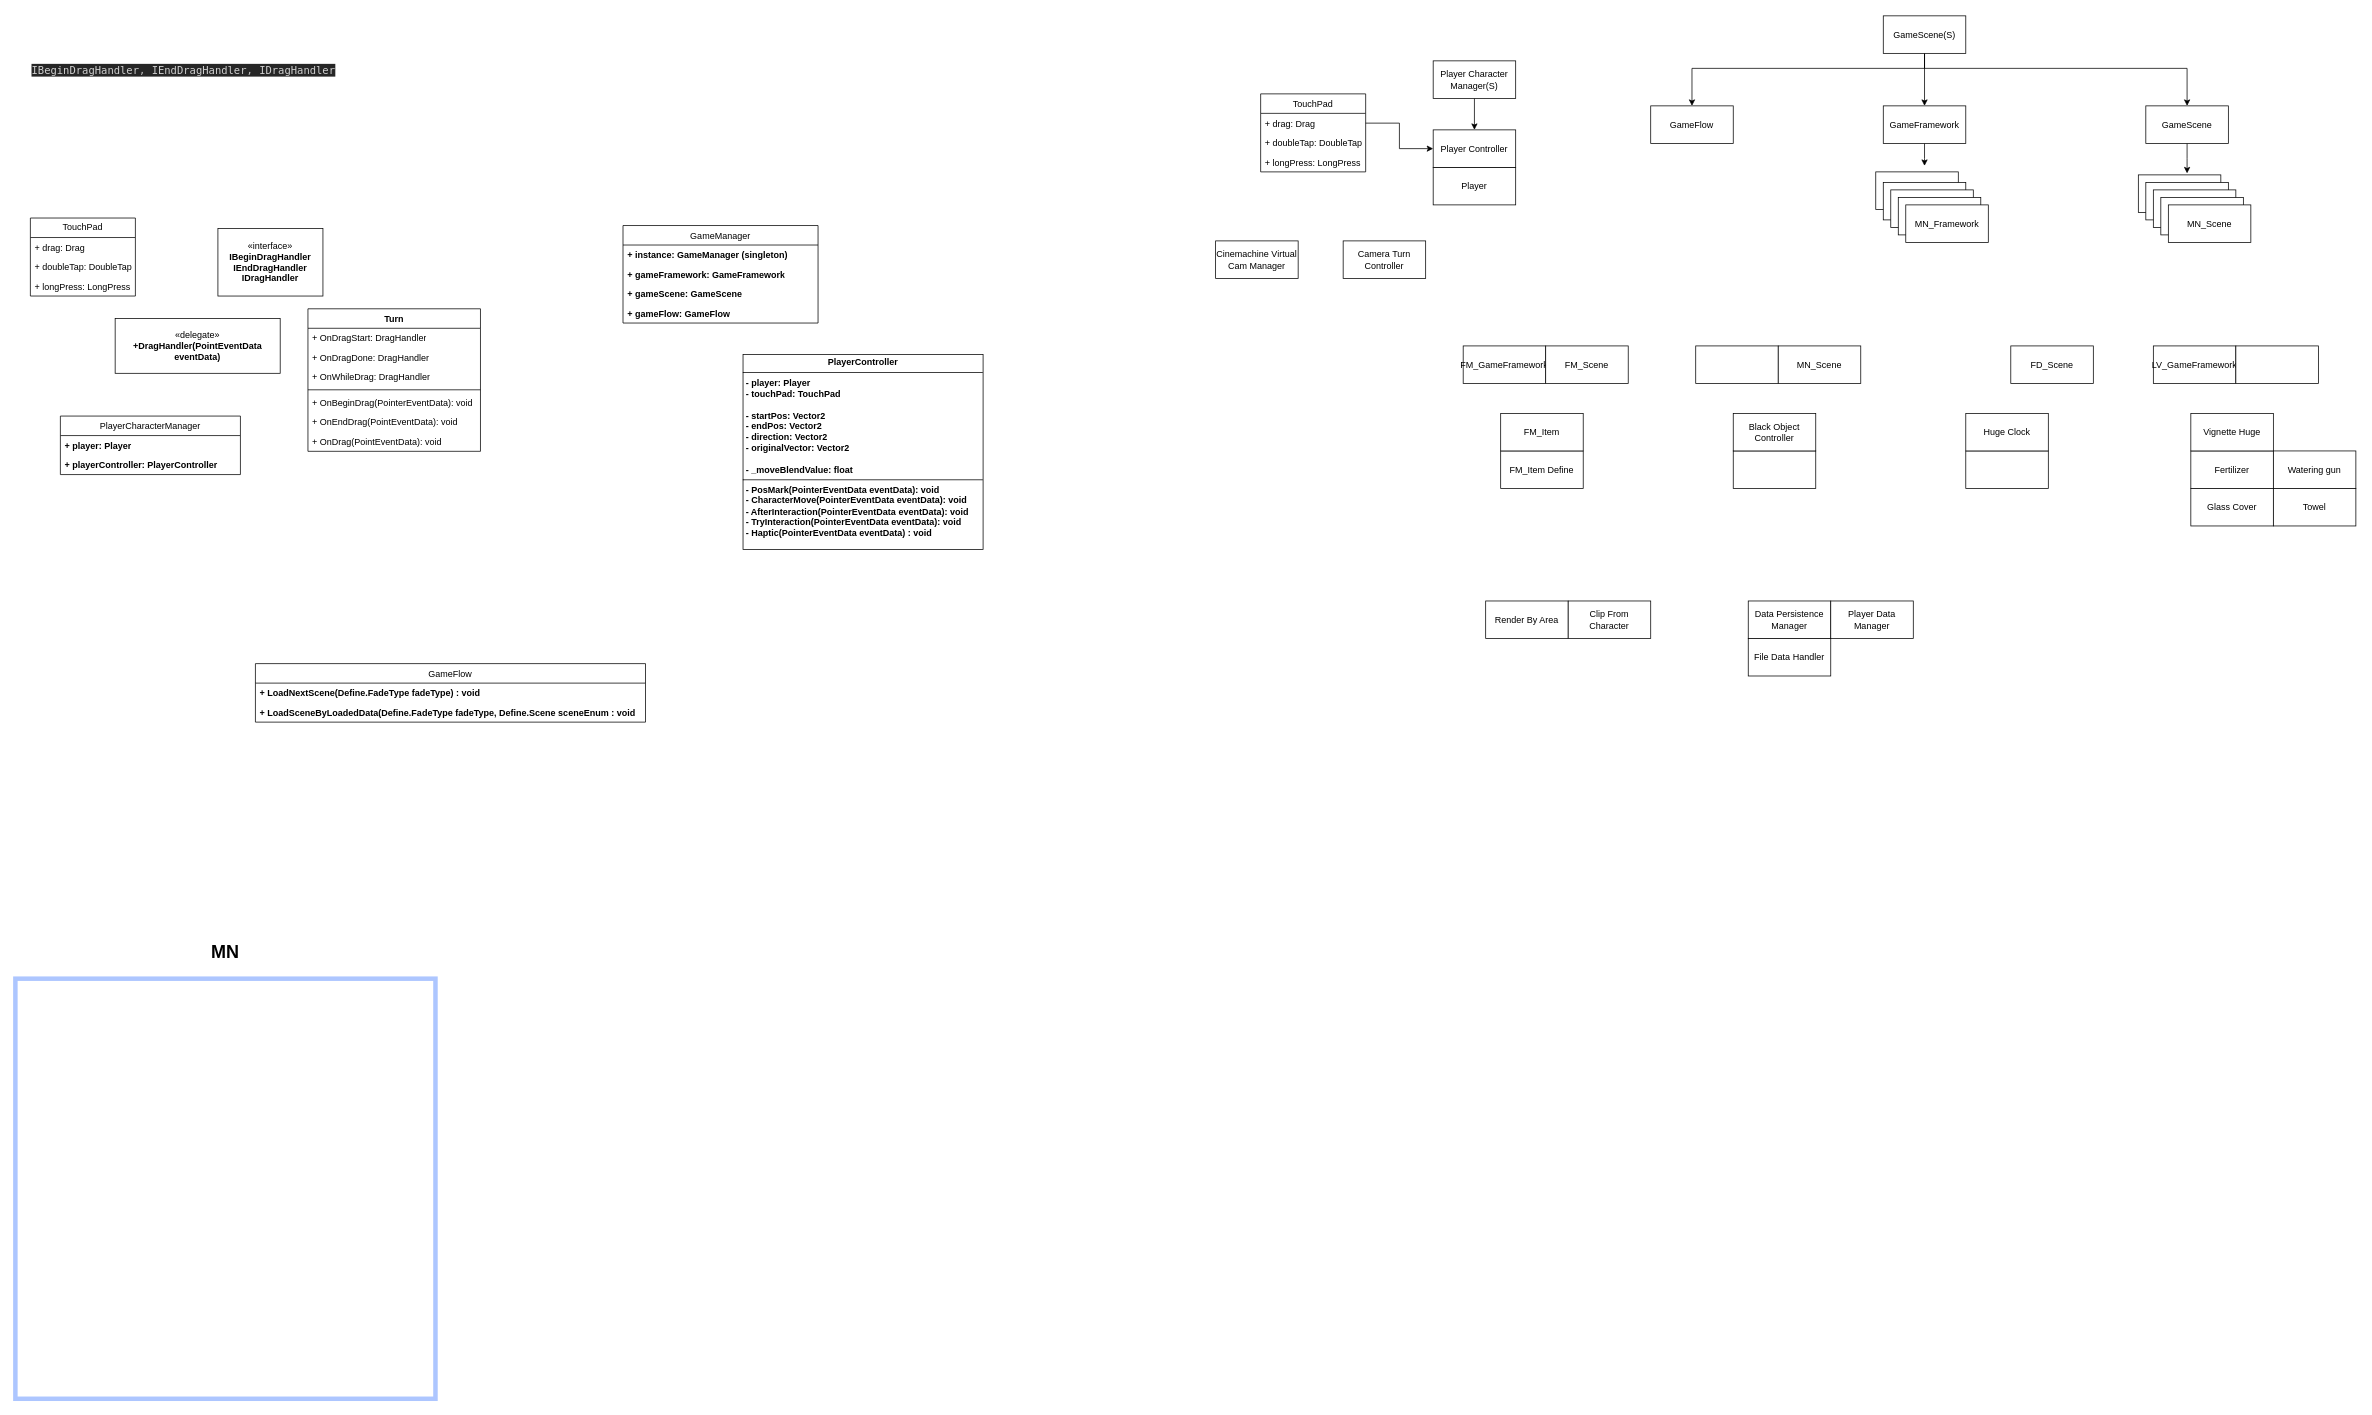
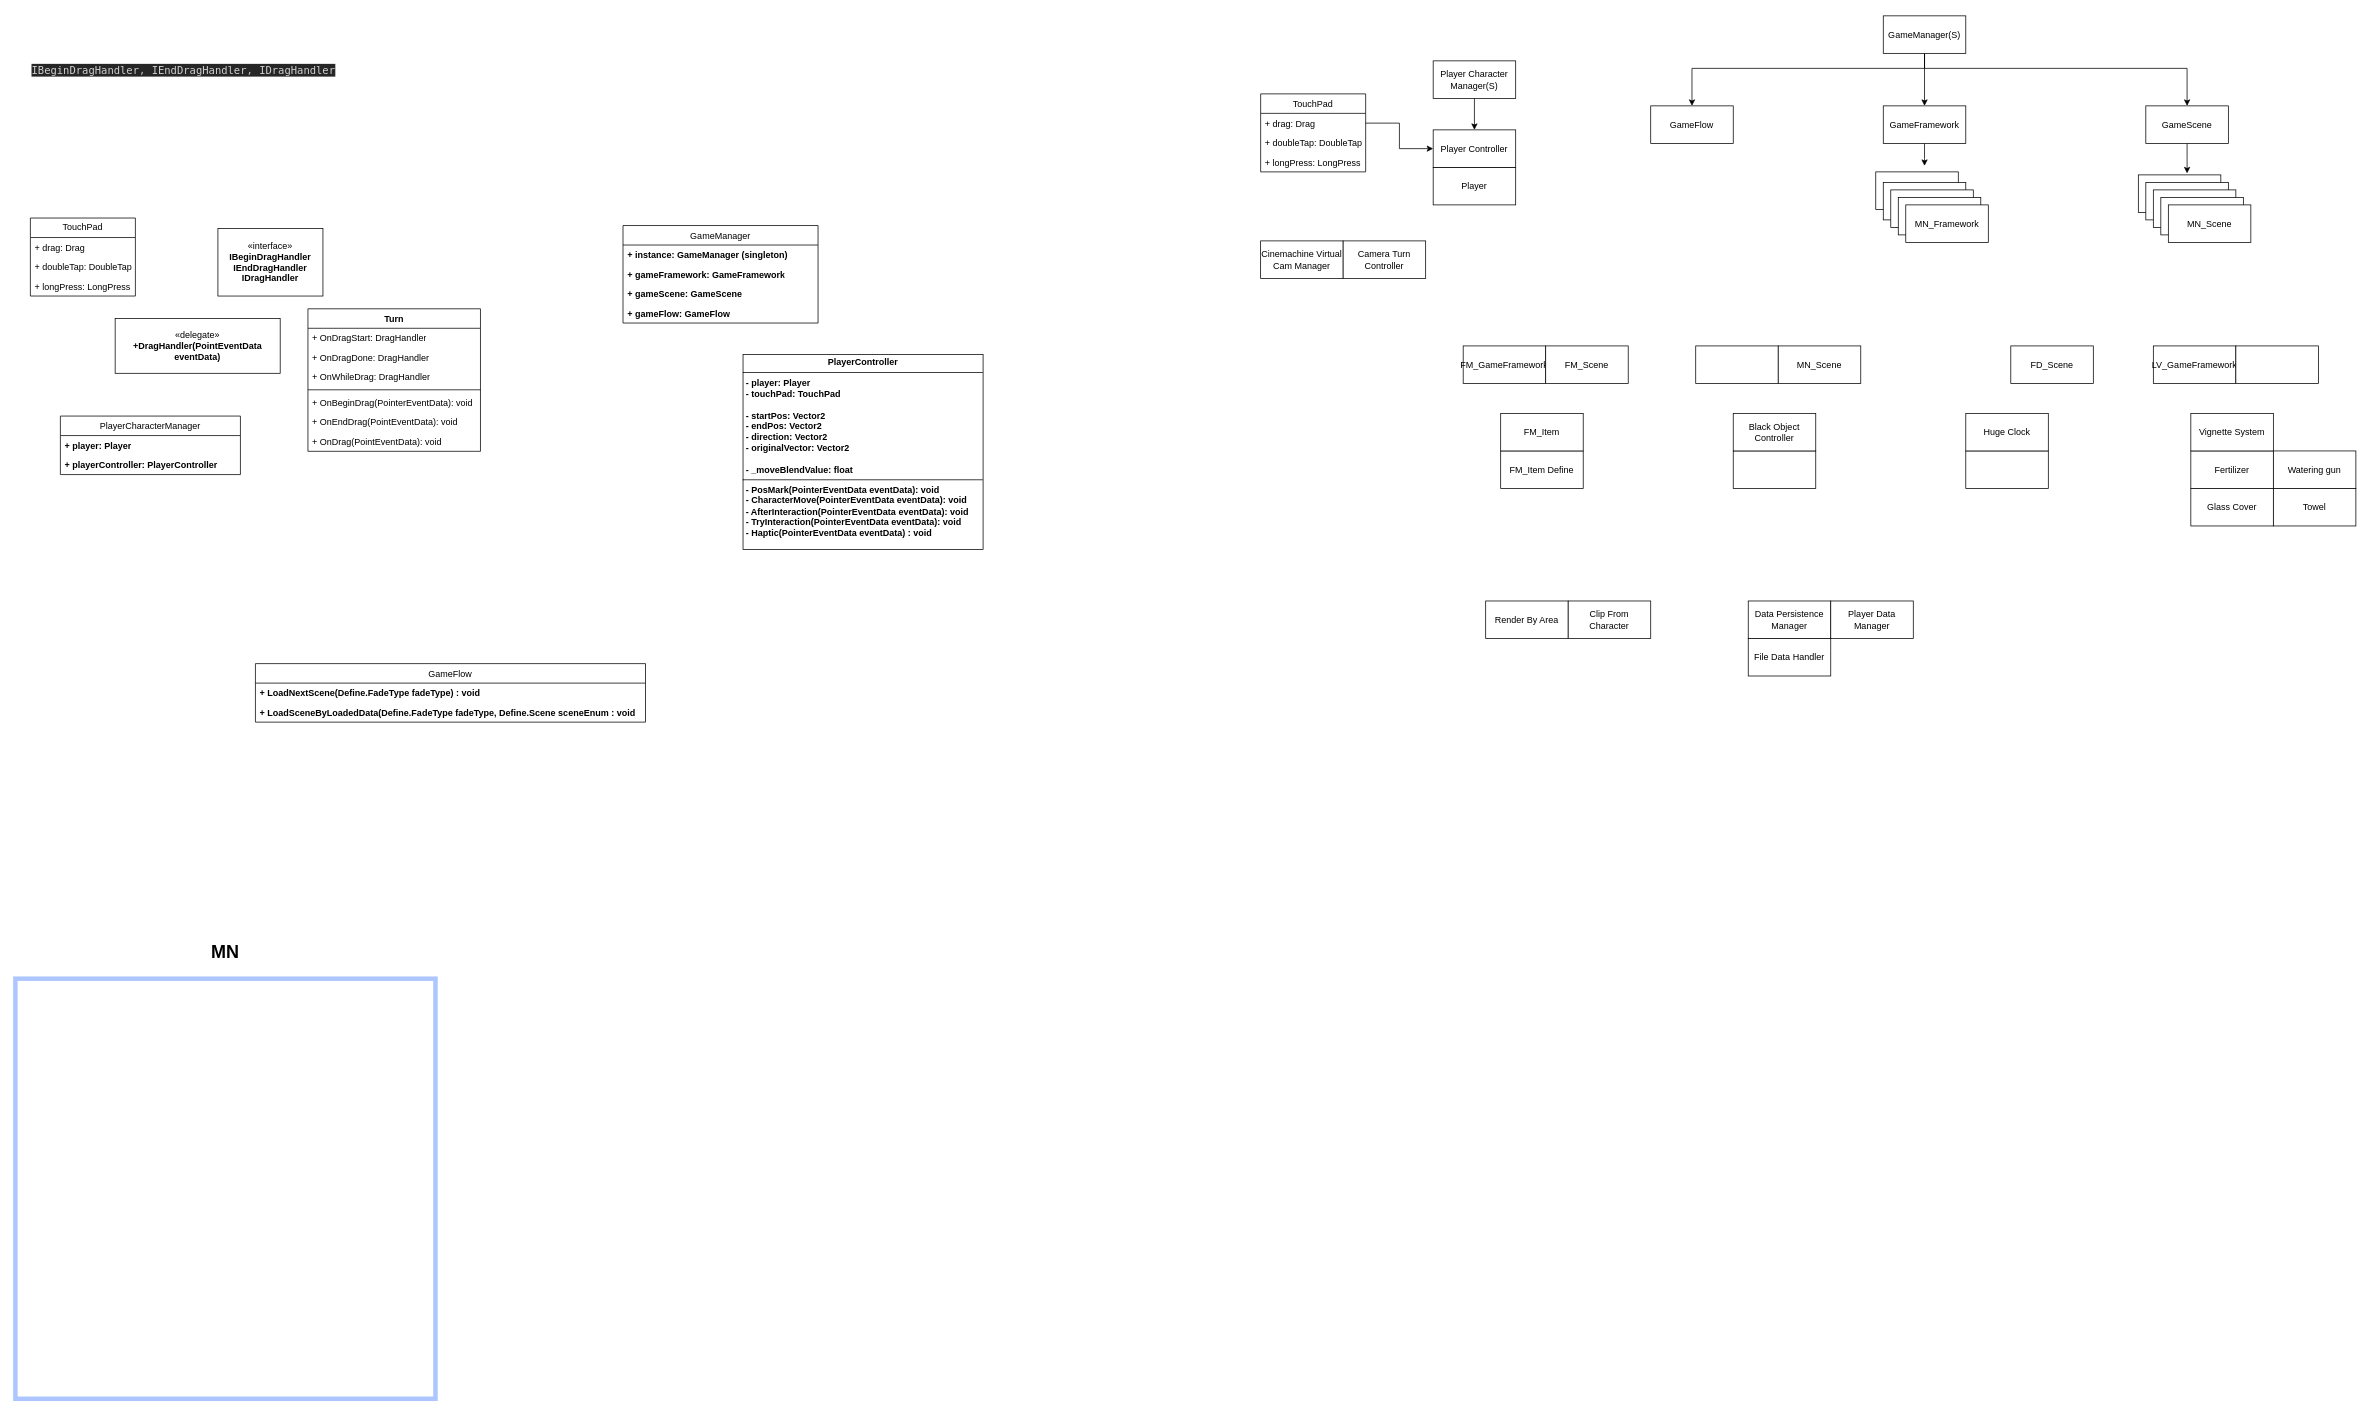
(1924, 35) -> (1924, 35)
(1257, 260) -> (1302, 260)
(2232, 432) -> (2232, 432)
